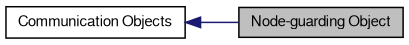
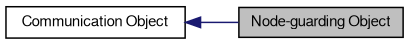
(96, 22) -> (96, 22)
